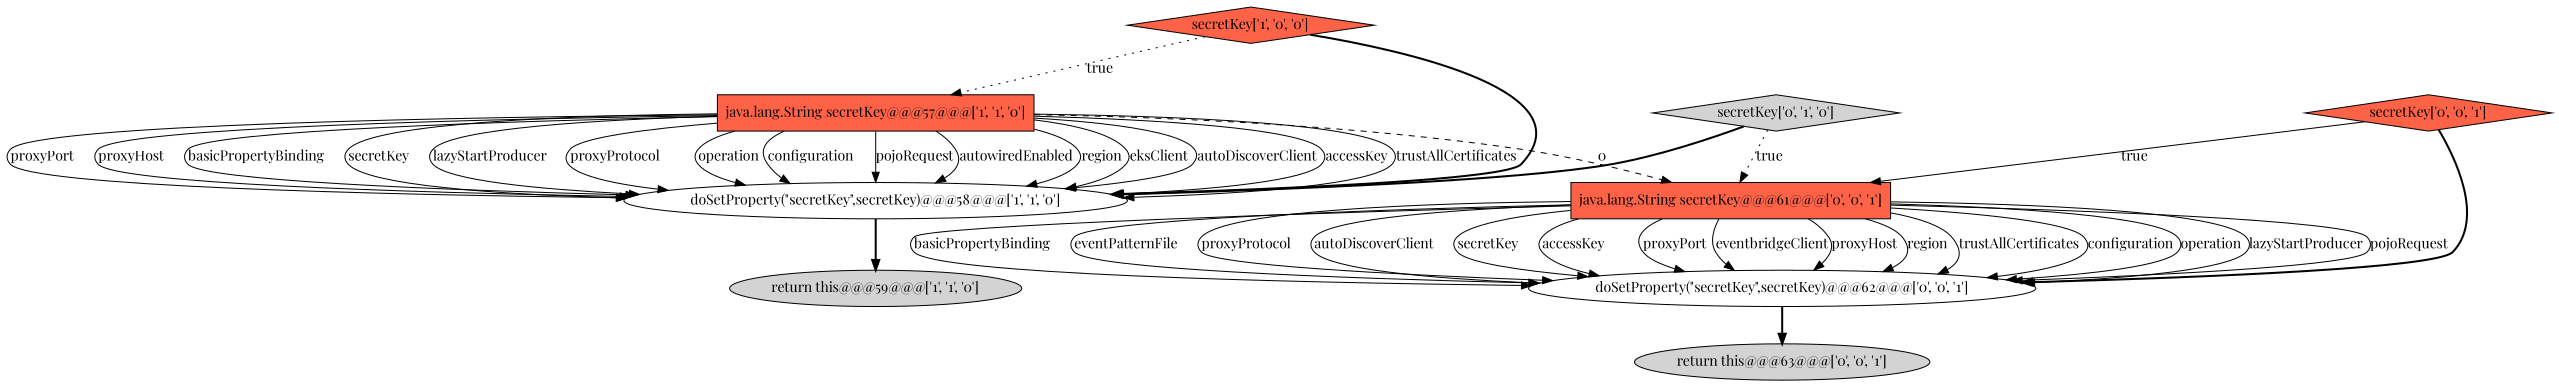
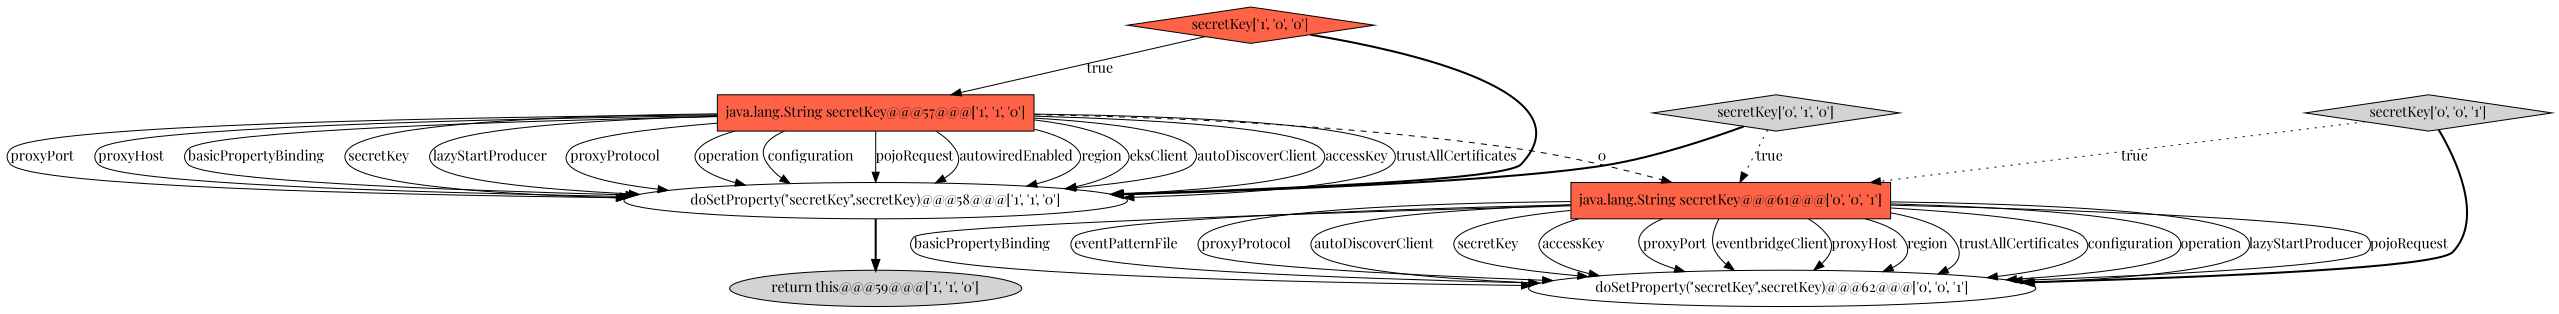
(1083, 65) -> (1083, 65)
(2429, 113) -> (2429, 113)
(2123, 152) -> (2123, 152)
(1782, 362) -> none
